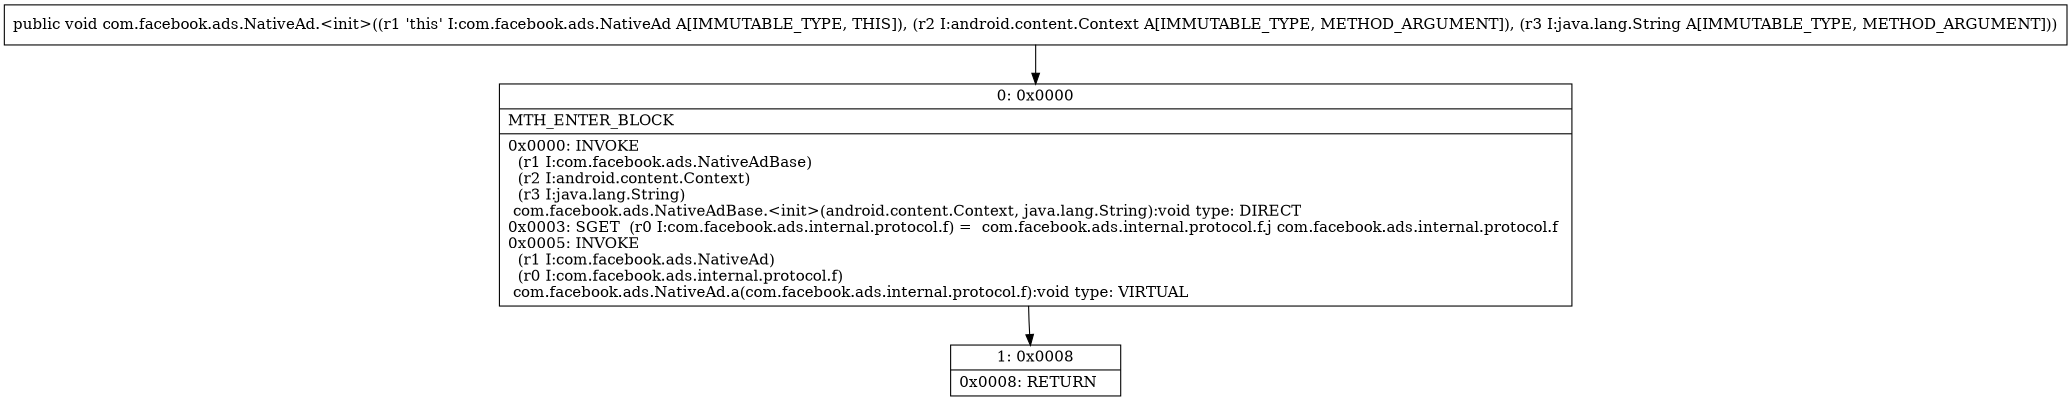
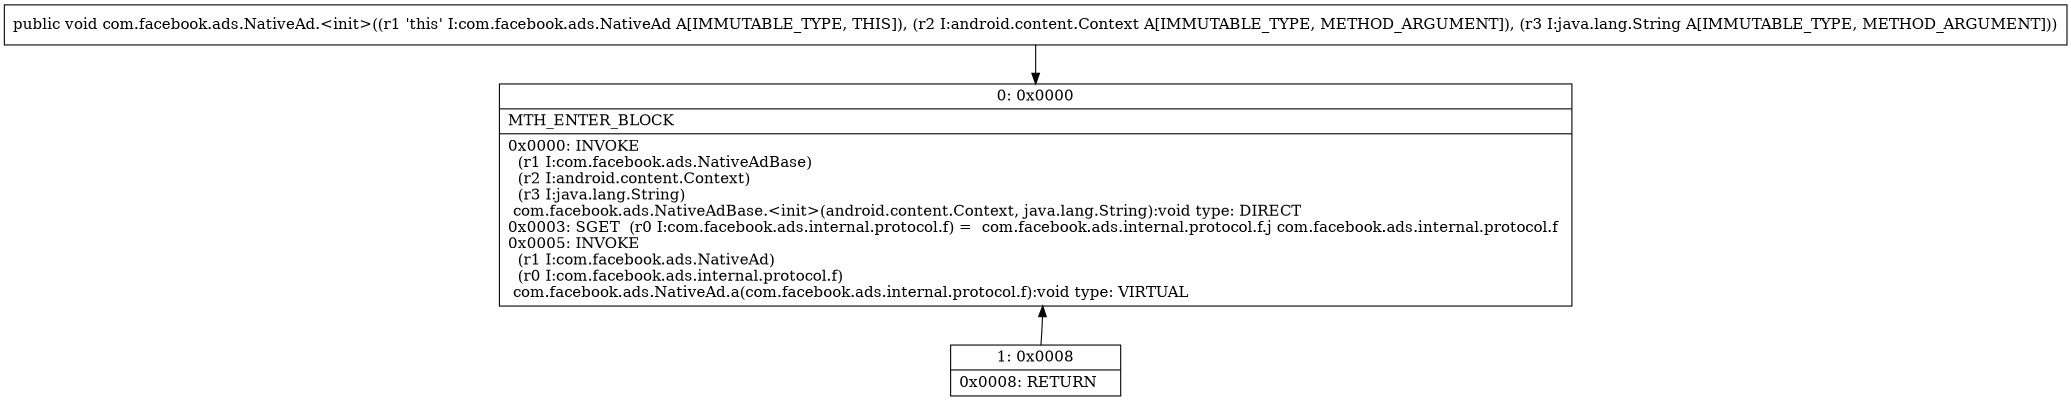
(1029, 320) -> (1042, 331)
